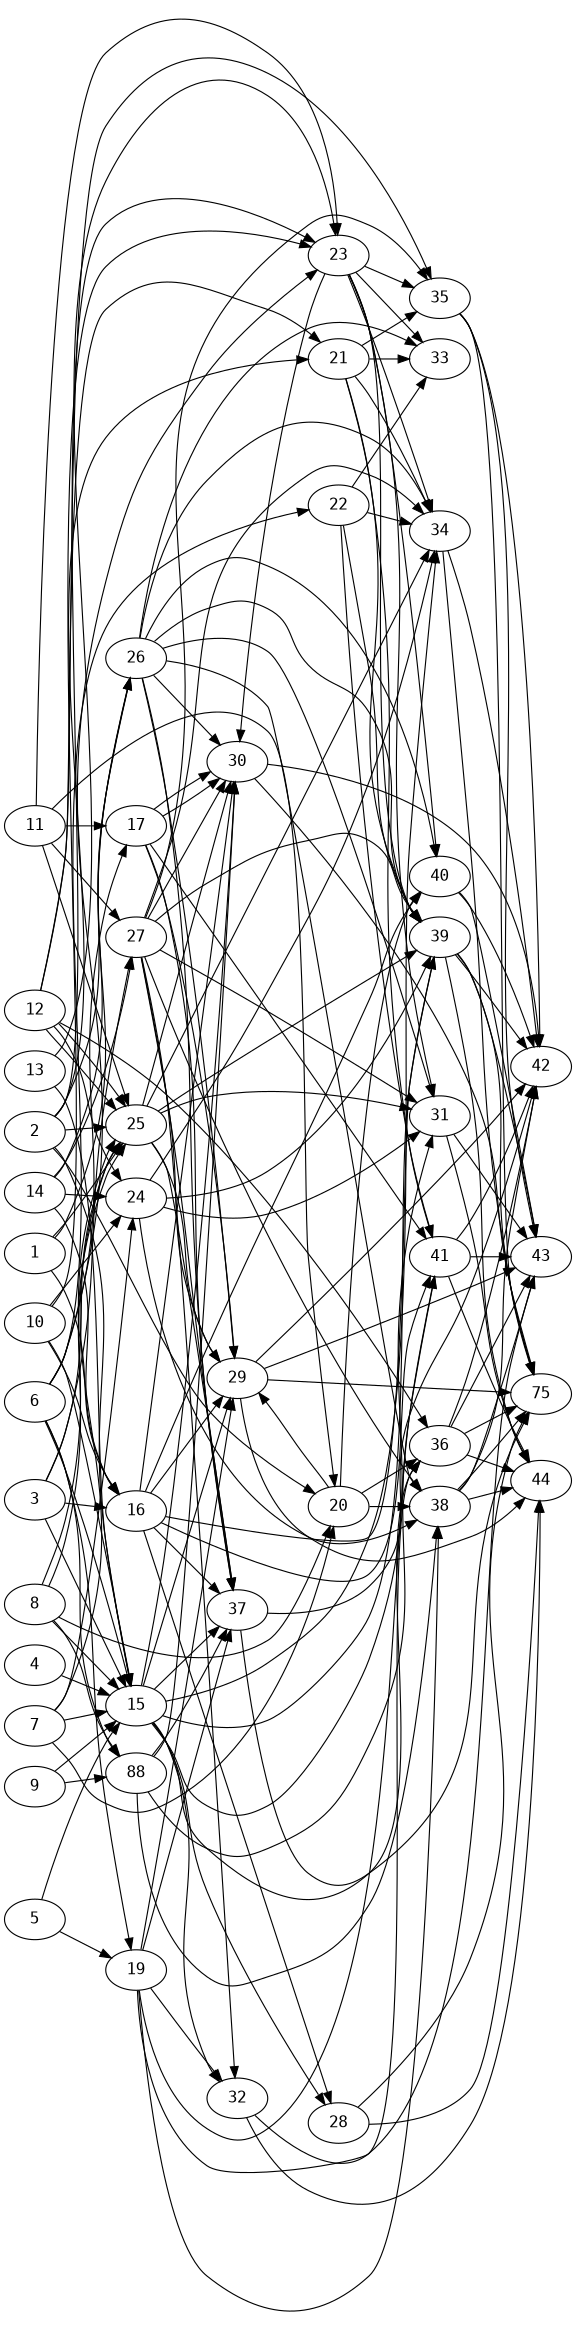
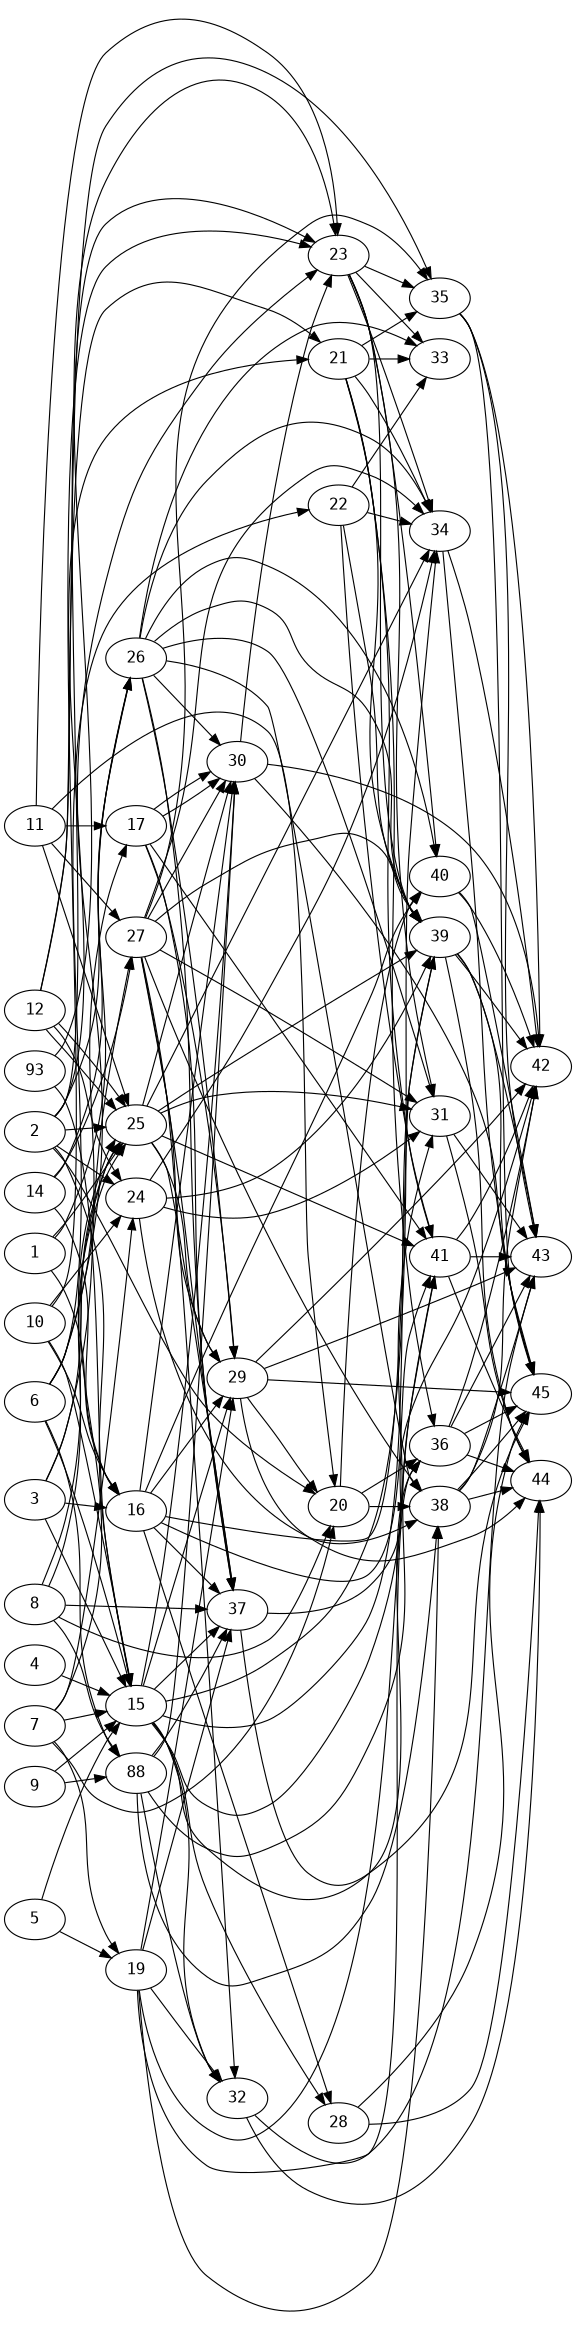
(272, 488) -> (267, 534)
(35, 1071) -> (35, 1071)
none -> (289, 1191)
(80, 1195) -> (81, 1162)
(263, 1198) -> (396, 1131)
(541, 1394) -> (541, 1394)
(297, 1445) -> (279, 1440)
(81, 1651) -> (131, 1607)
(93, 1651) -> (86, 1841)
none -> (175, 1956)
